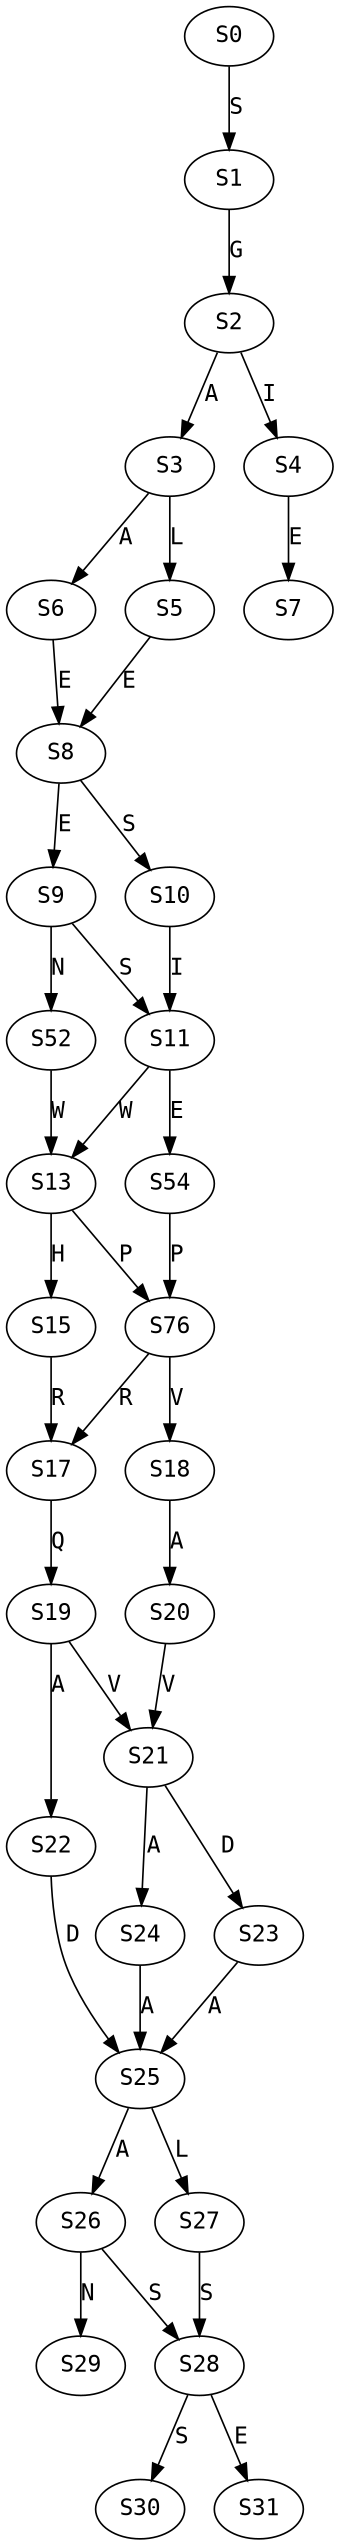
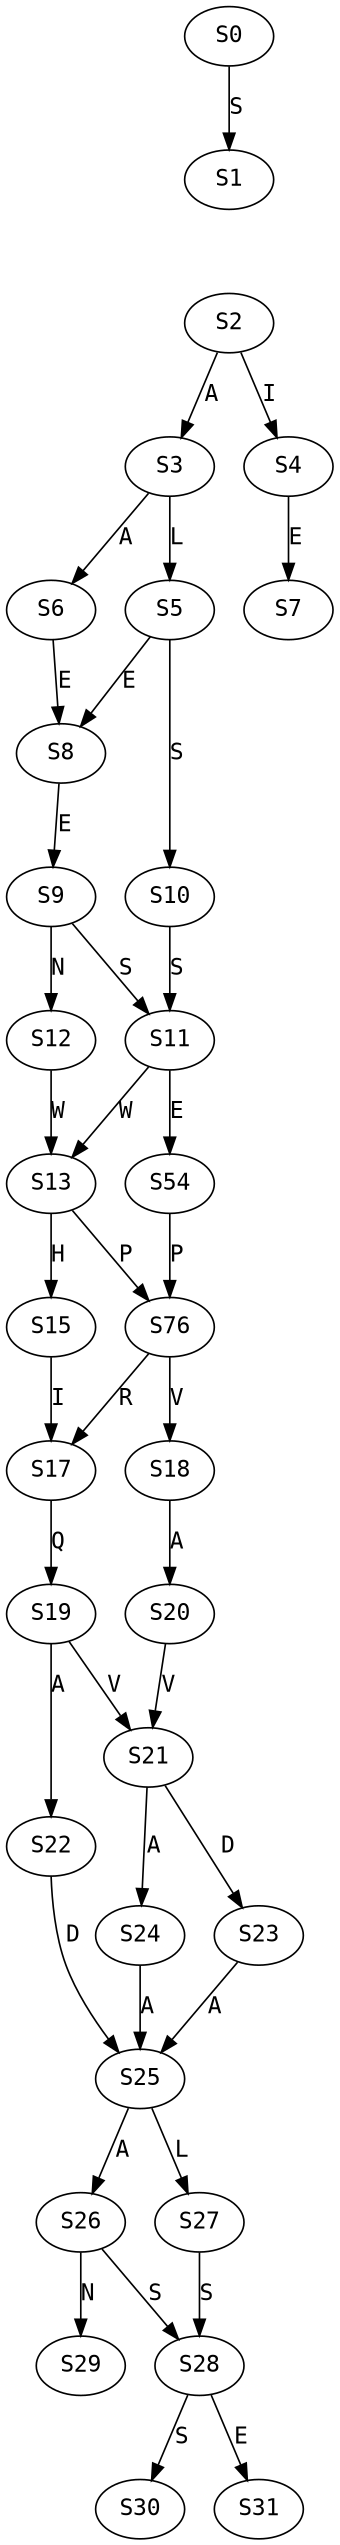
(229, 243) -> none
(110, 818) -> (170, 745)
(177, 969) -> (177, 969)
(51, 1040) -> (51, 1040)
(59, 1399) -> (59, 1399)
